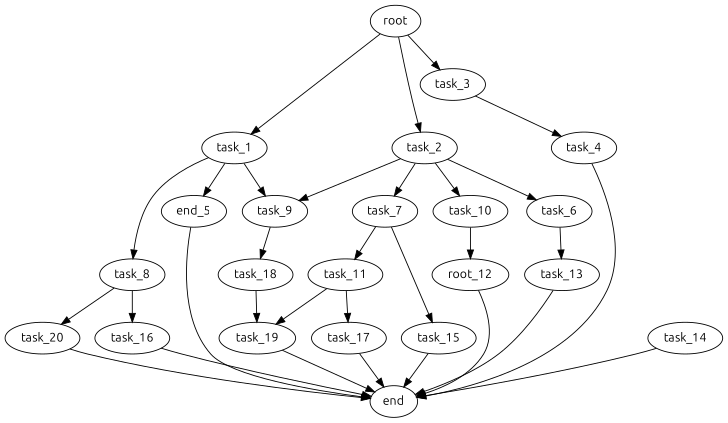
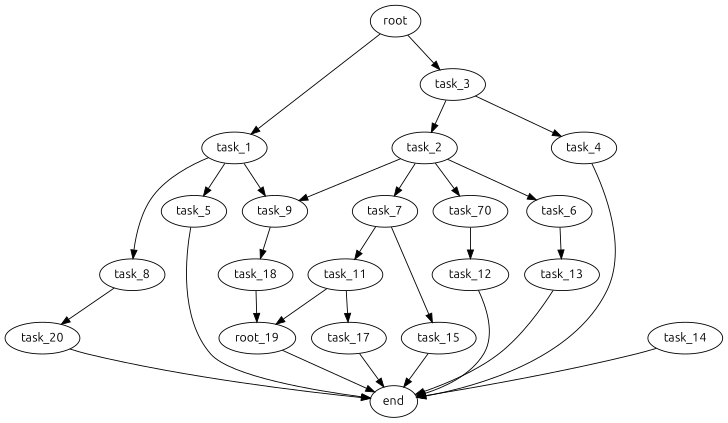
(408, 80) -> (441, 112)
(194, 211) -> (194, 211)
(470, 211) -> (470, 211)
(470, 275) -> (470, 275)
(132, 338) -> none
(257, 338) -> (257, 338)
